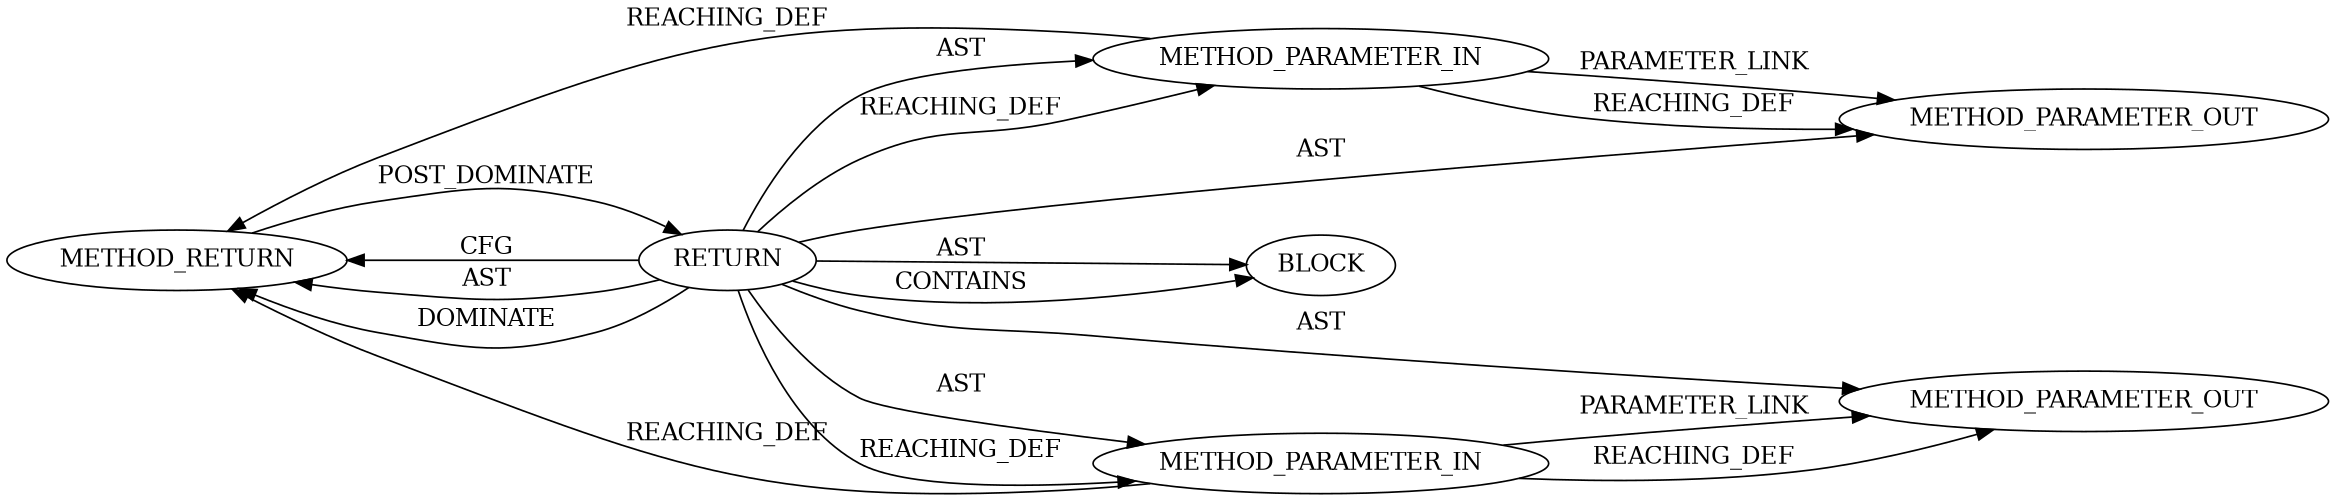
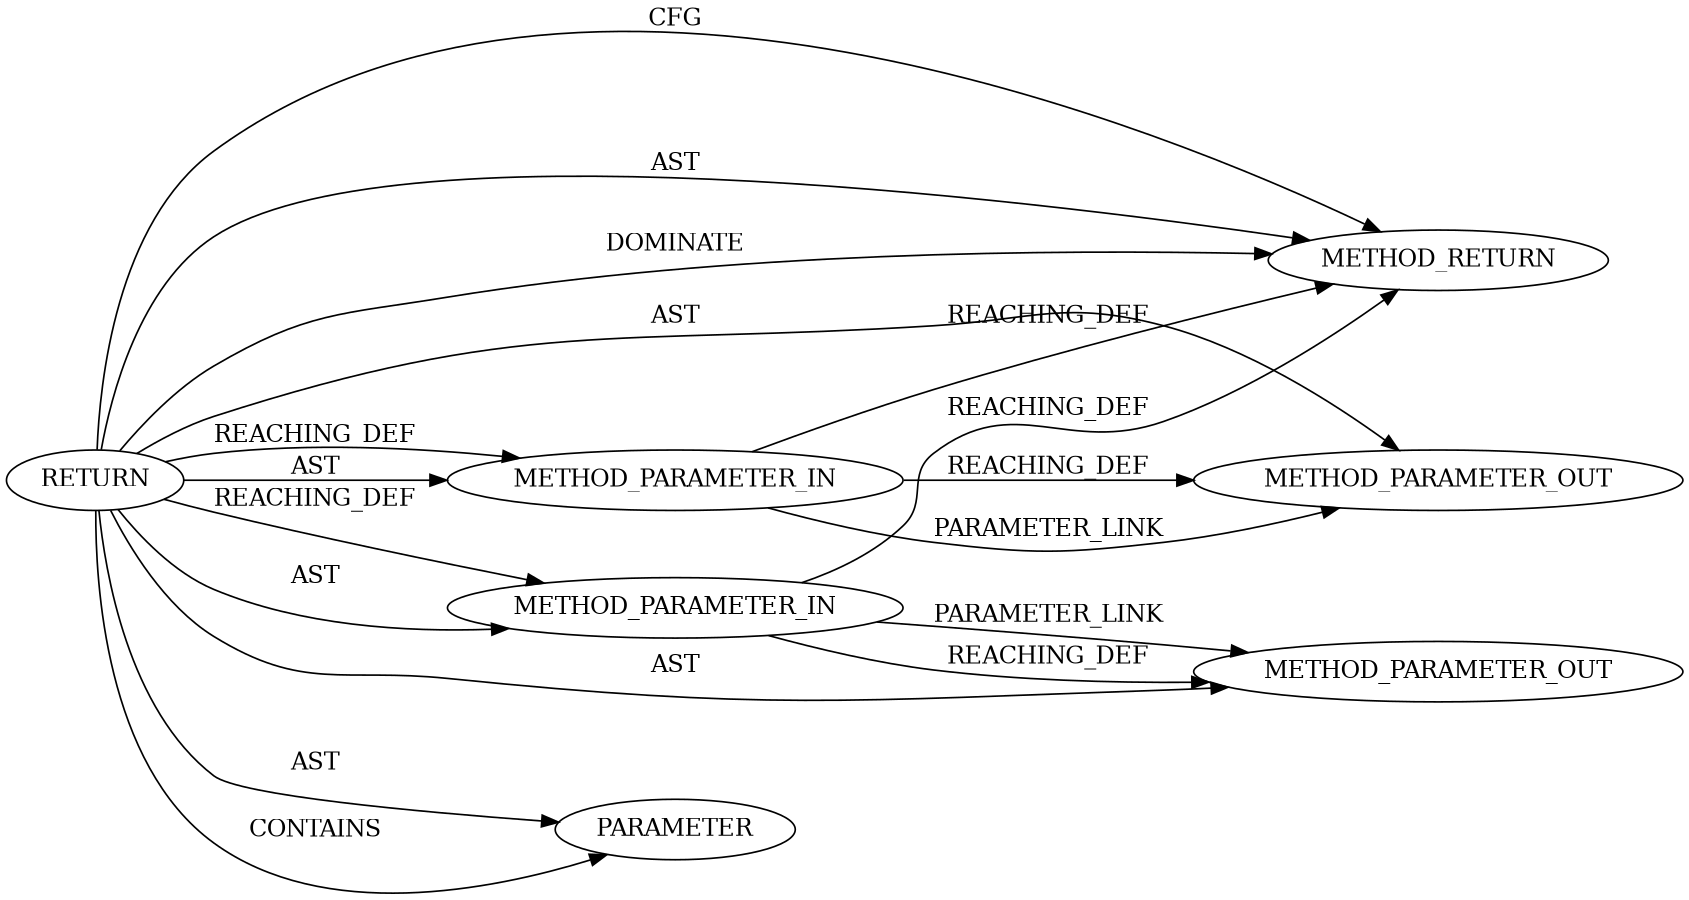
(459, 191) -> none
(1321, 265) -> (675, 830)
